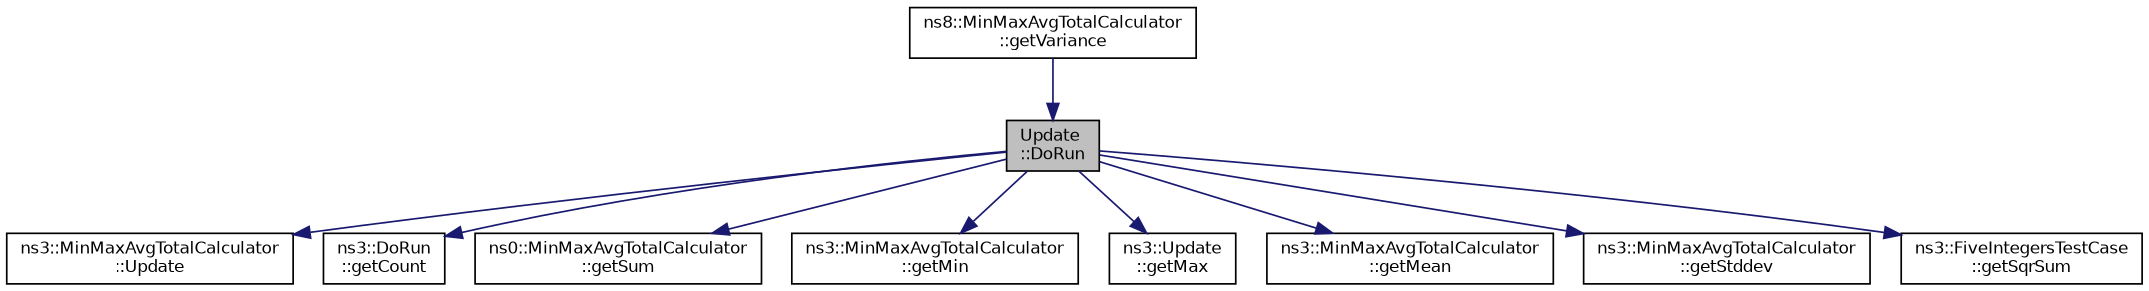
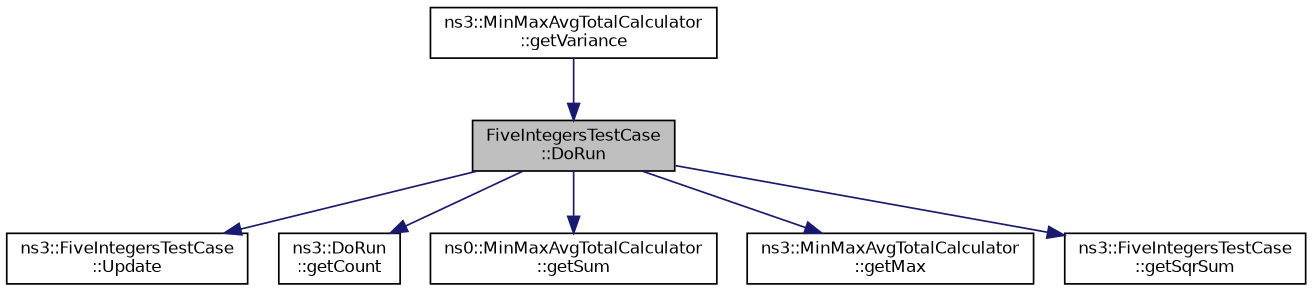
(1053, 33) -> (574, 33)
(1053, 146) -> (574, 146)
(150, 259) -> (127, 259)
(935, 259) -> none
(1173, 259) -> (890, 259)
(1410, 259) -> none
(1727, 259) -> none
